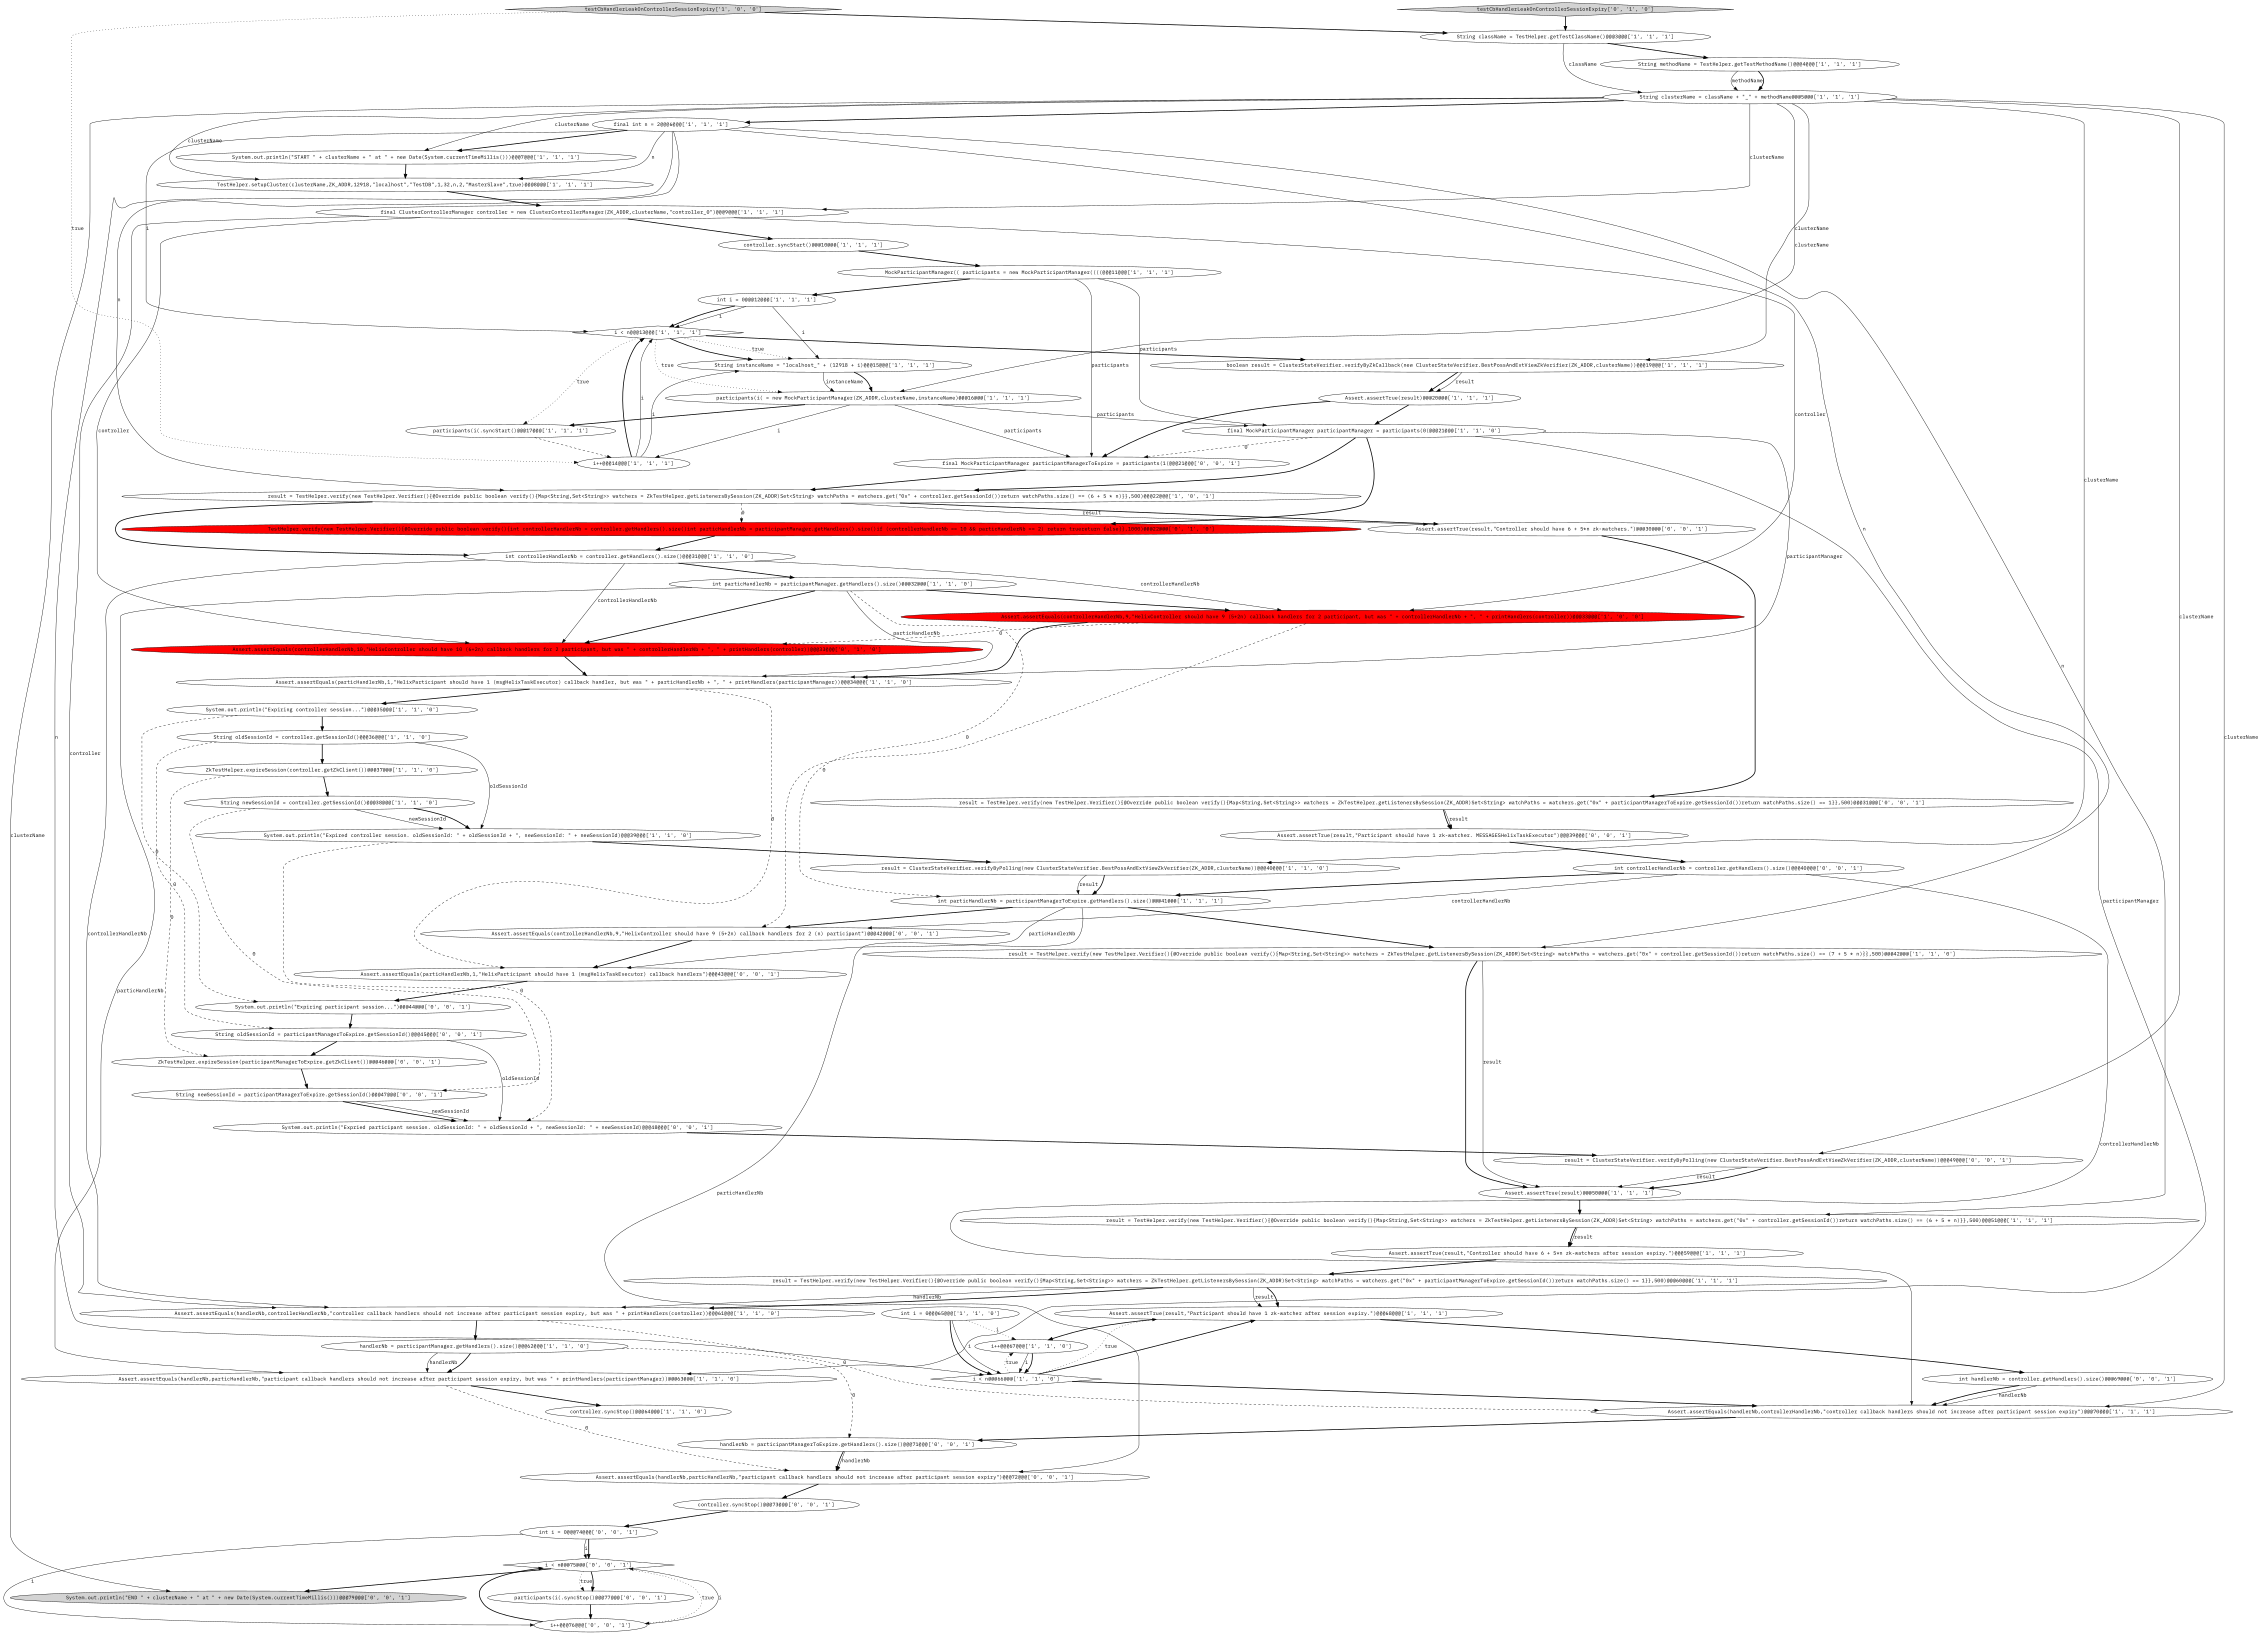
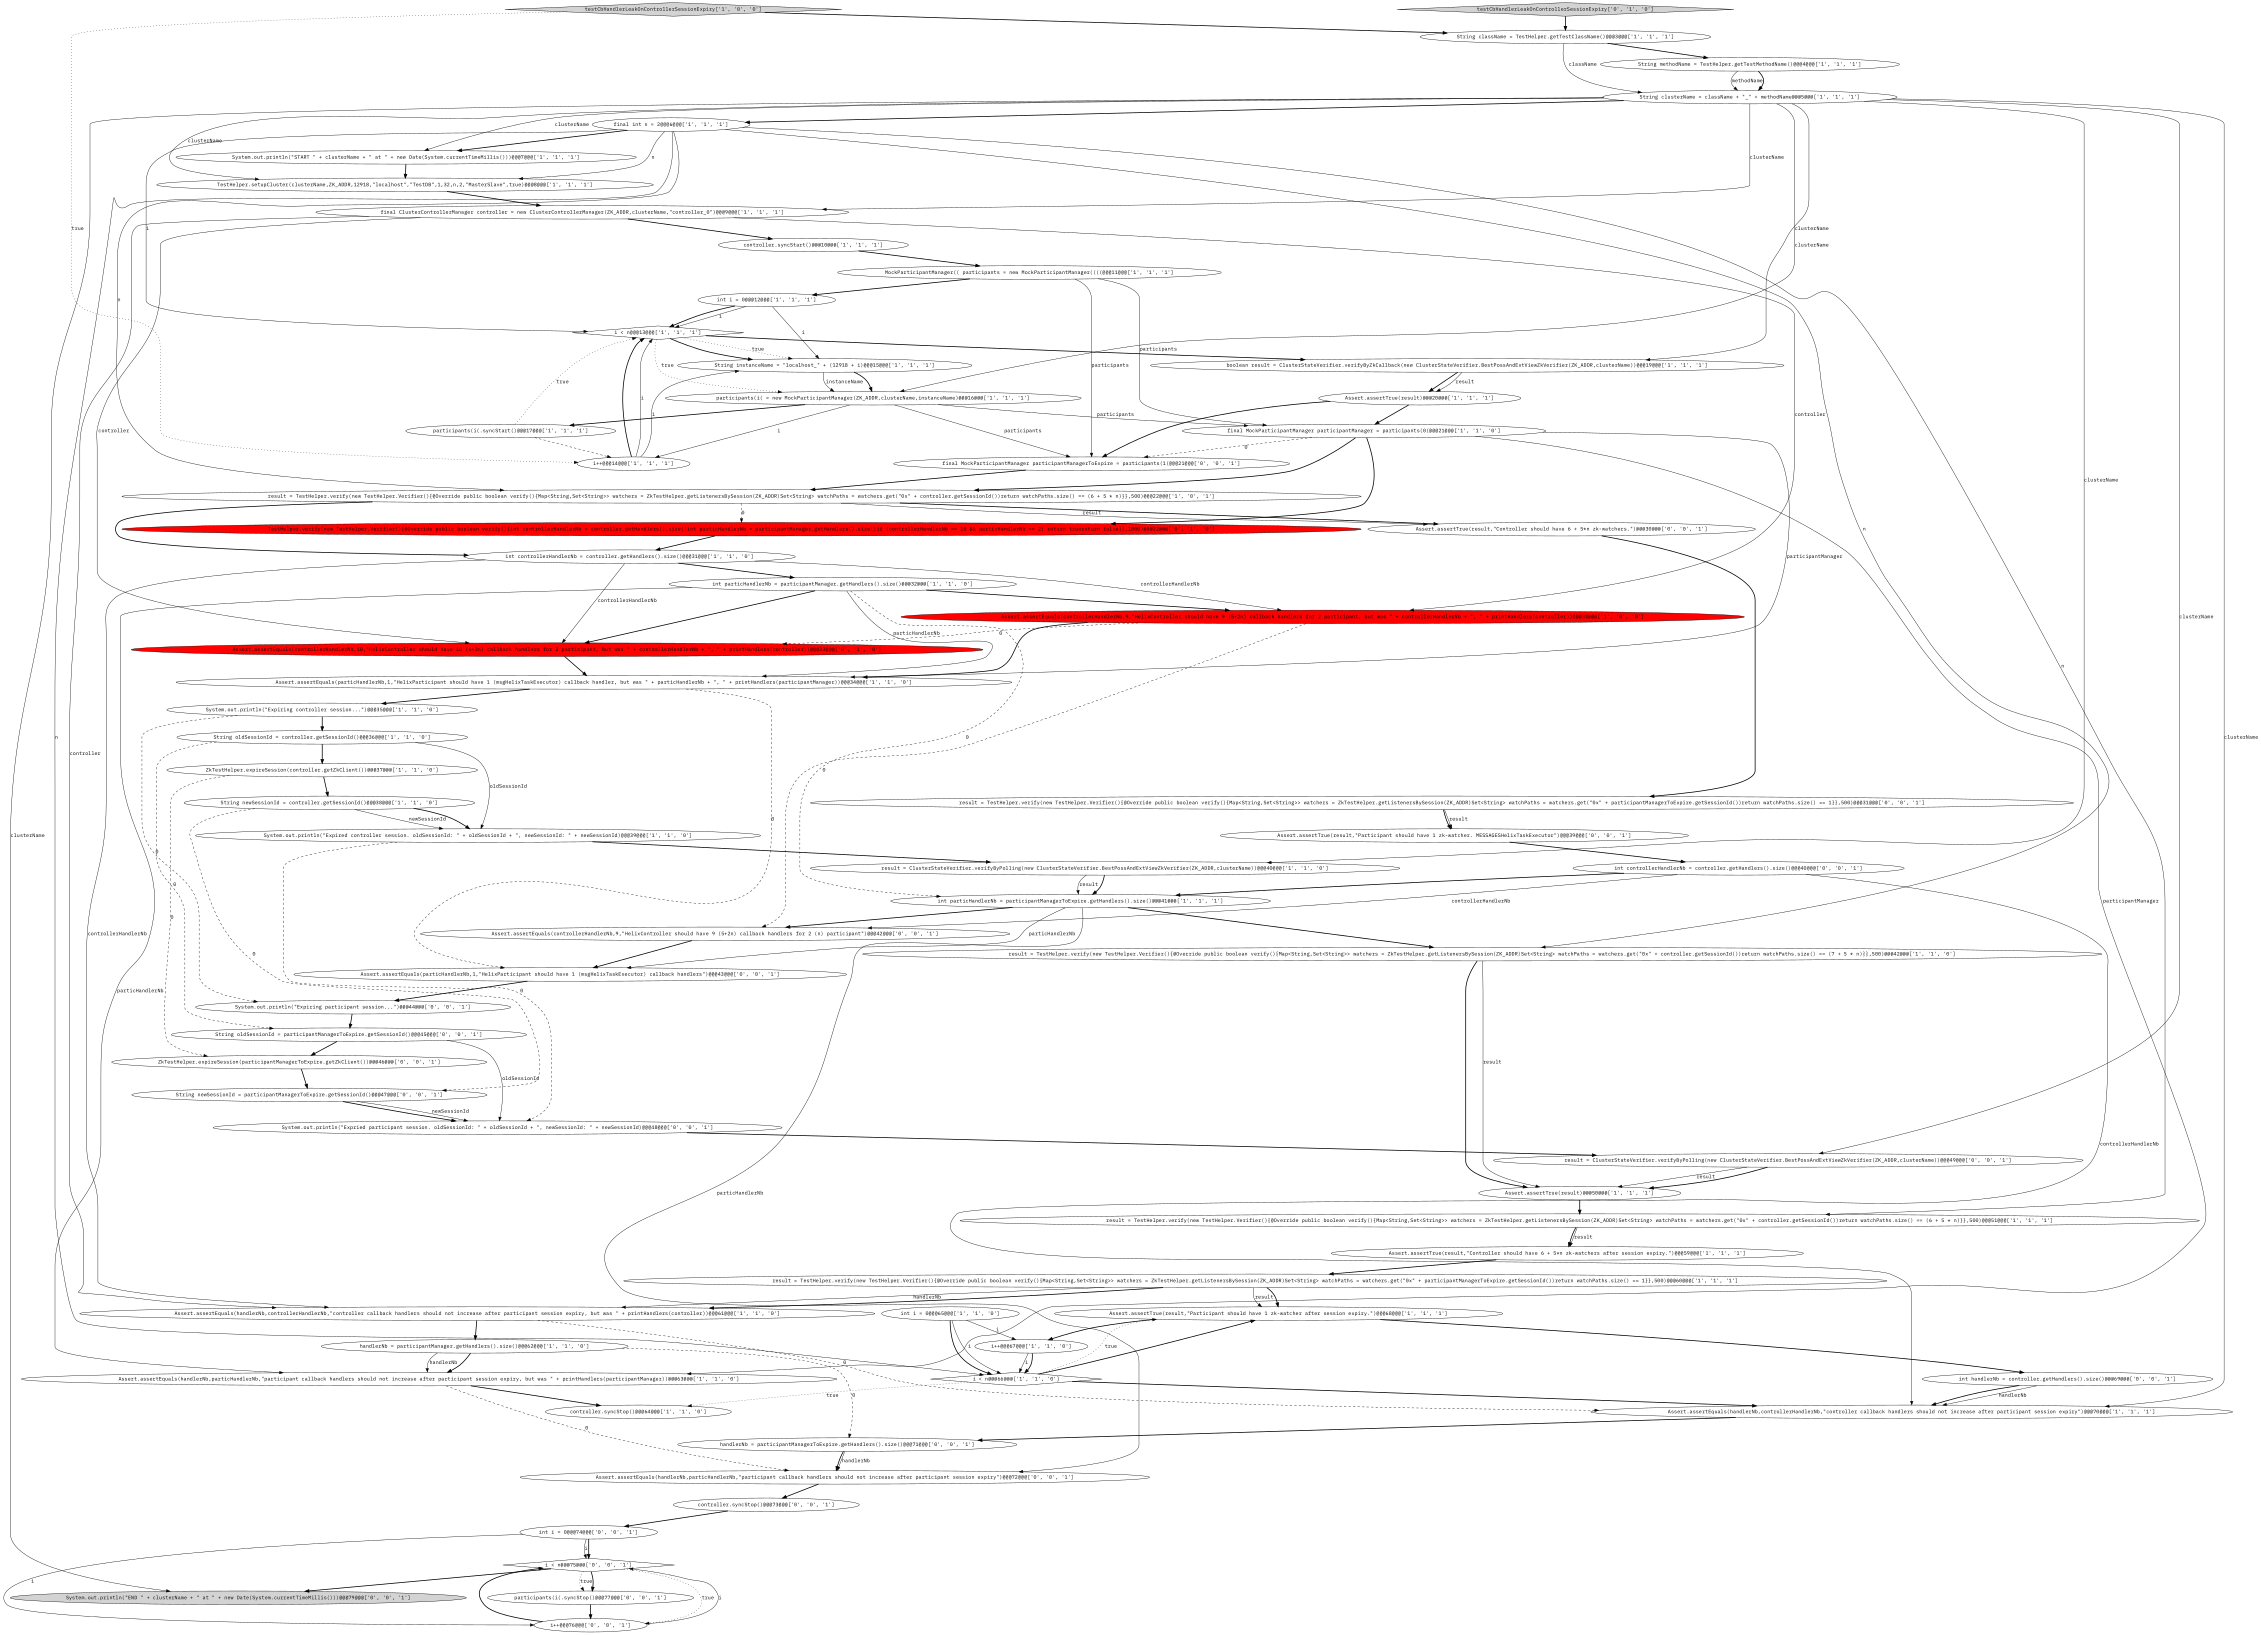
(580, 376) -> (566, 370)
(989, 1329) -> (989, 1329)
(1005, 1364) -> (831, 1392)
